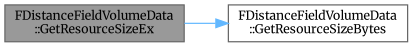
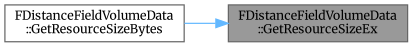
(200, 23) -> (200, 23)
